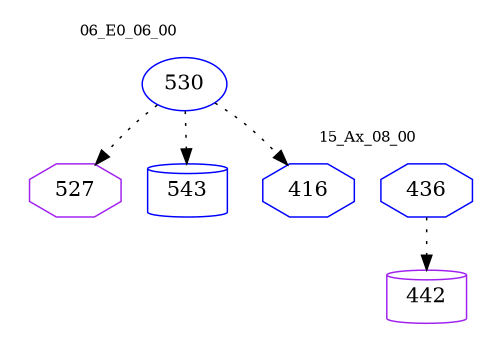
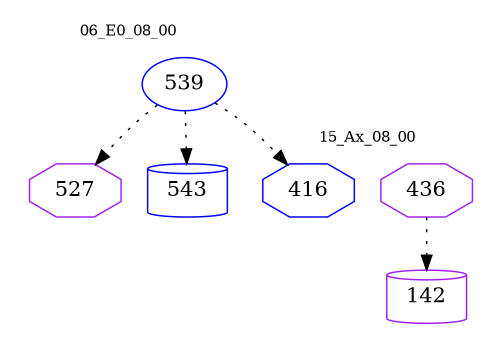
(128, 32) -> (128, 32)
(185, 84) -> (185, 84)
(427, 190) -> (427, 190)
(427, 297) -> (427, 297)
